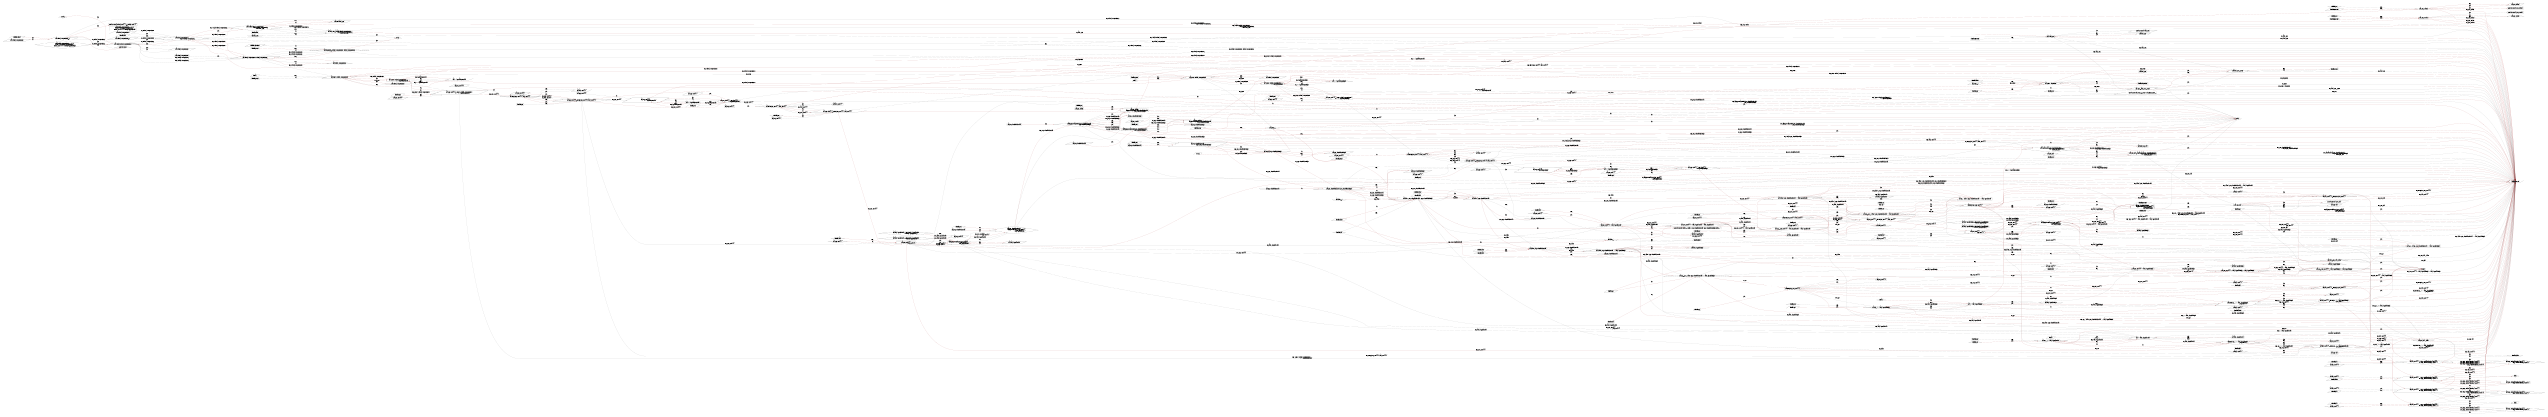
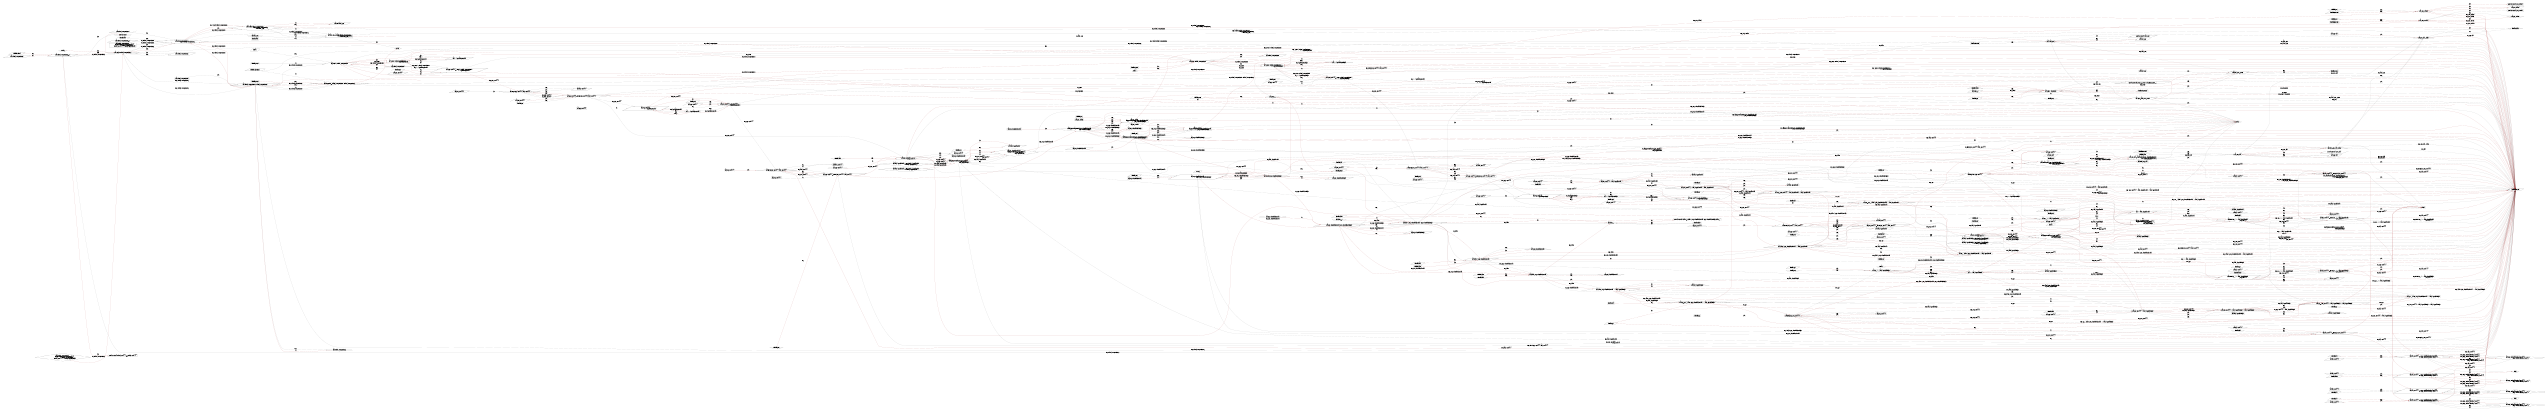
(1352, 19) -> (1233, 353)
